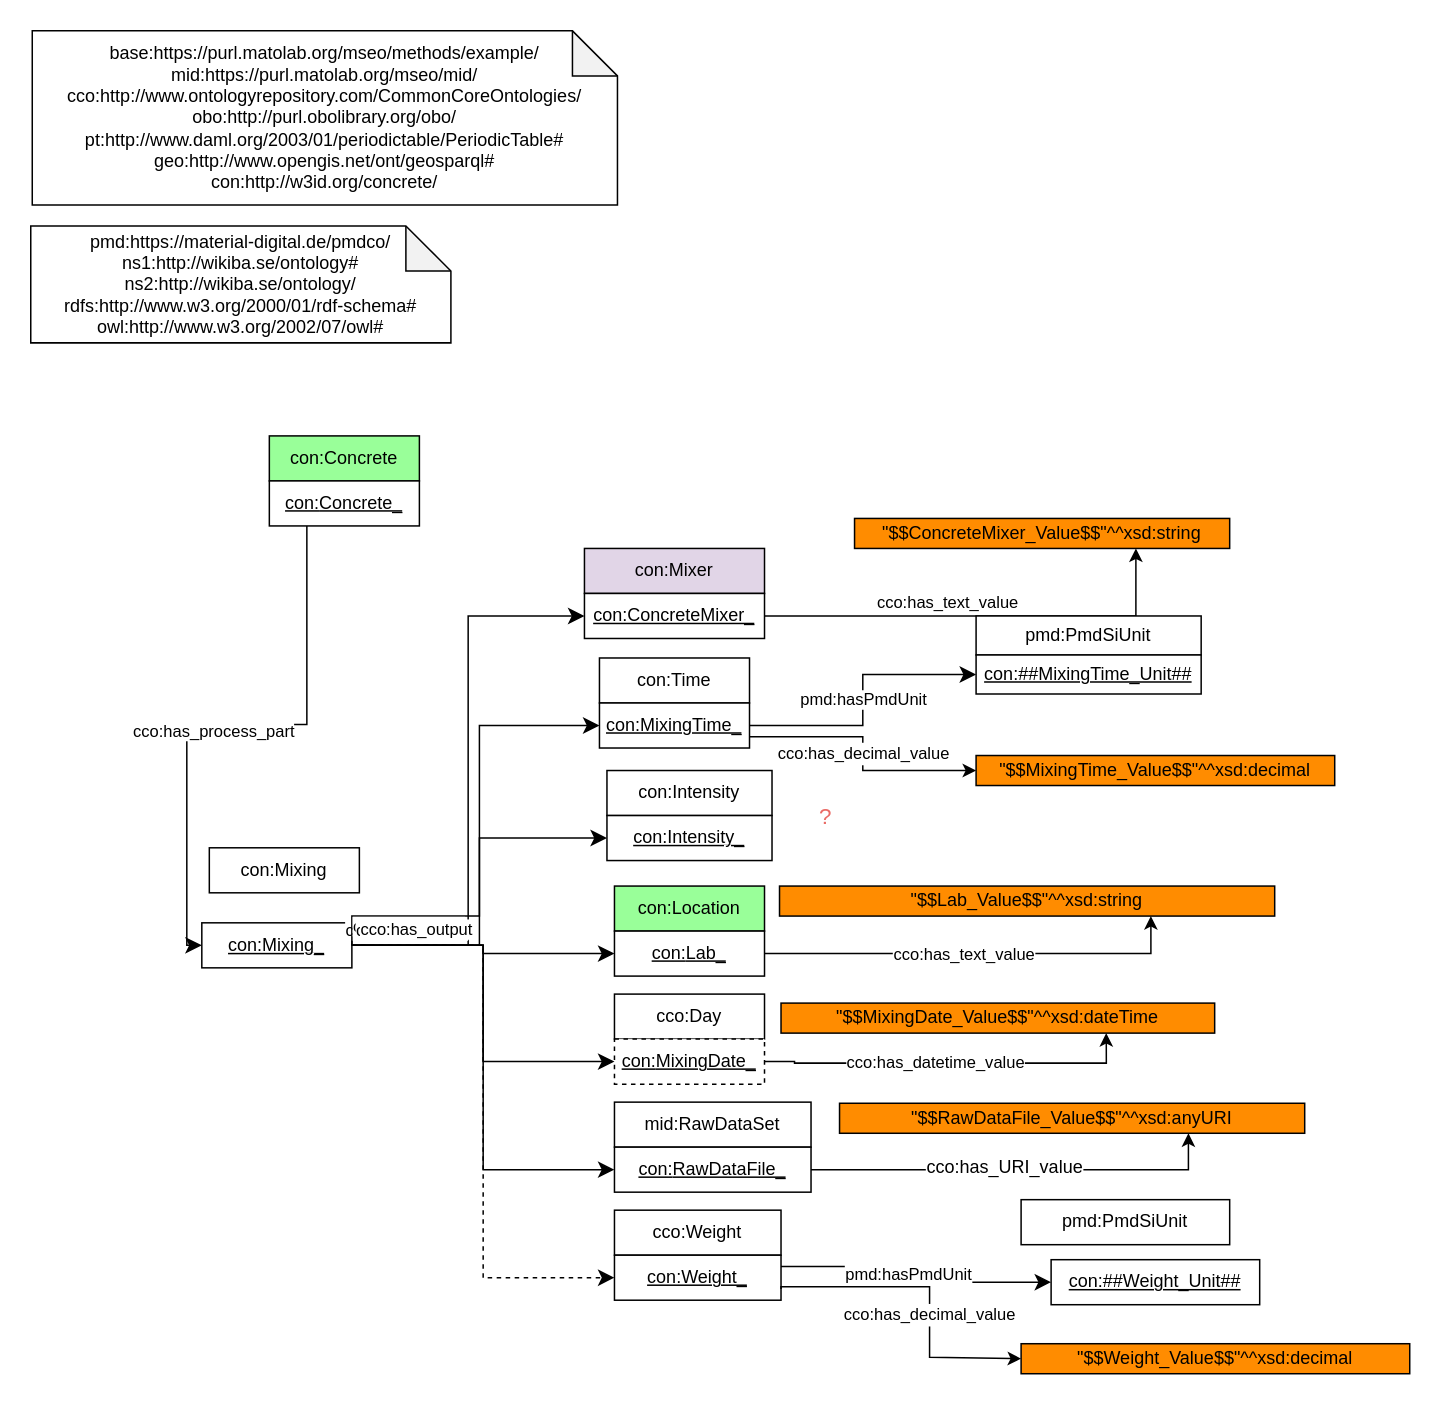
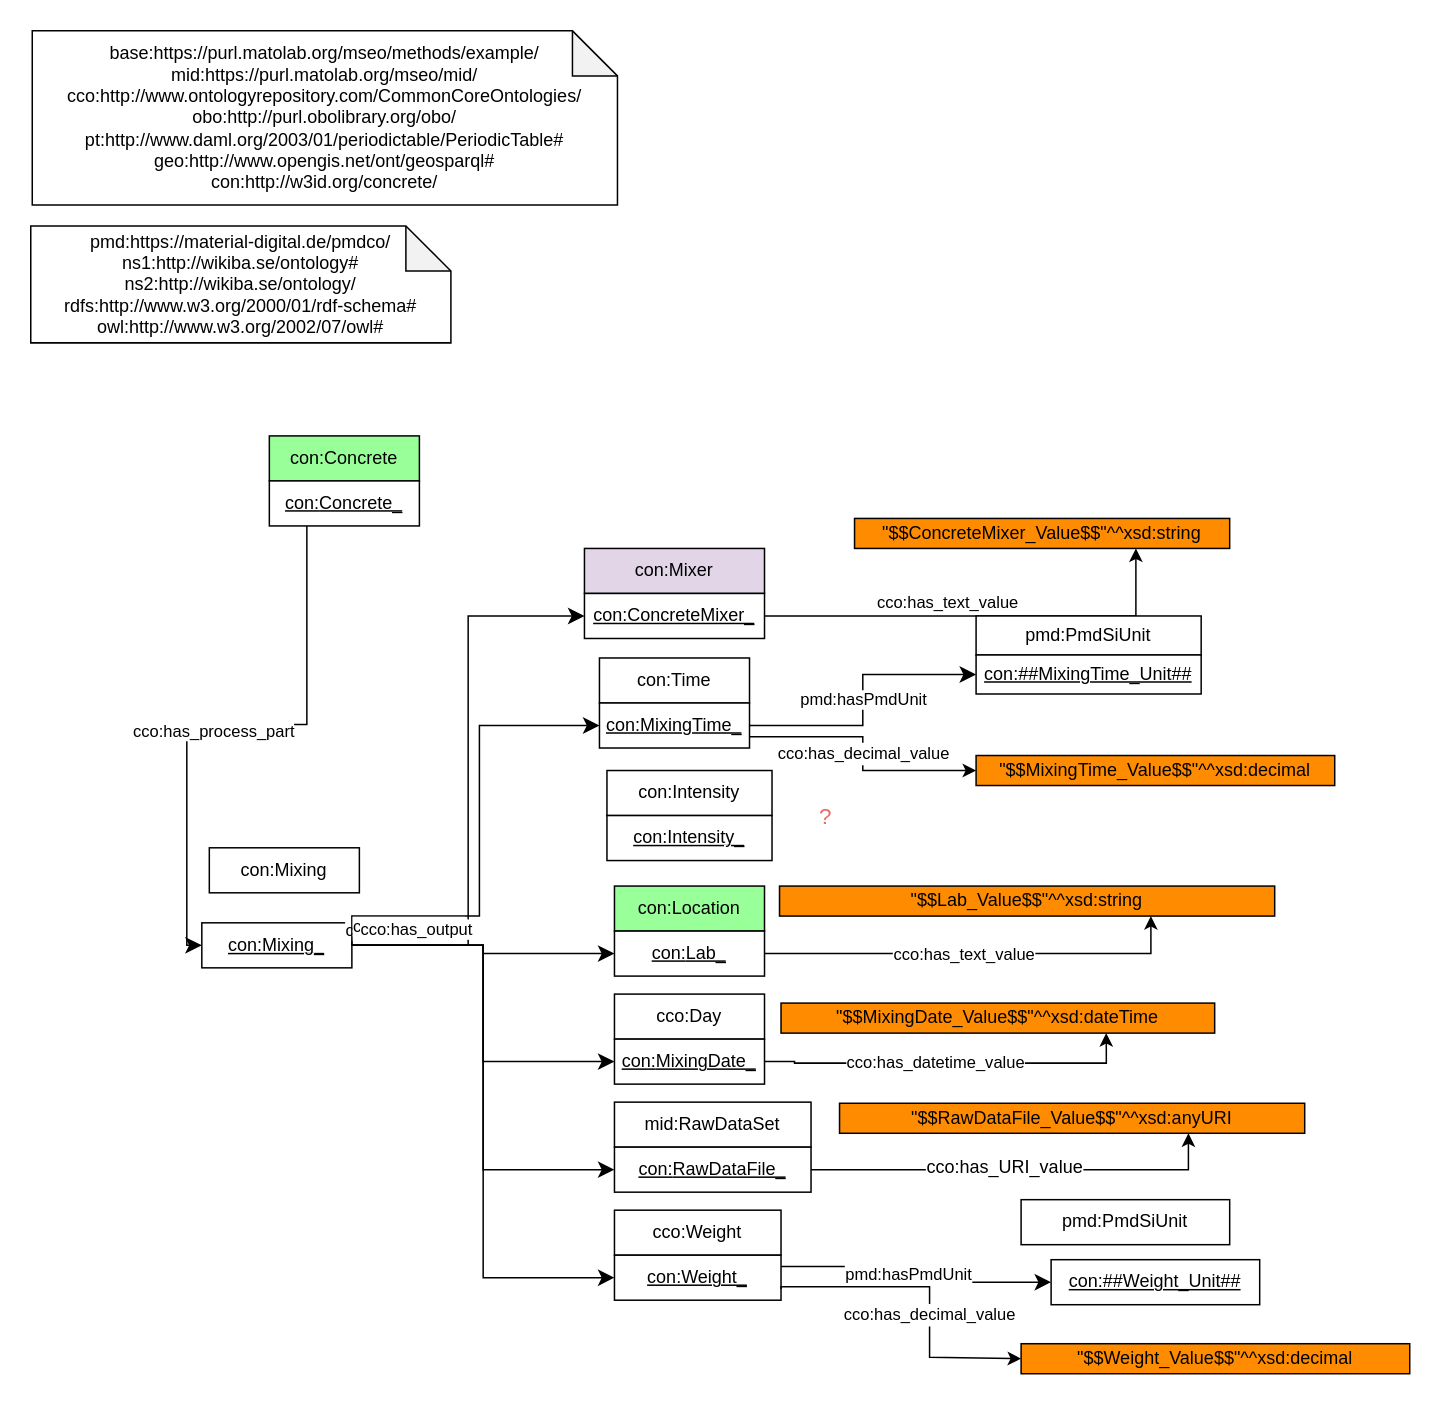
(538, 838) -> none
(689, 1061) -> (689, 1061)
(485, 1277) -> (485, 1277)
